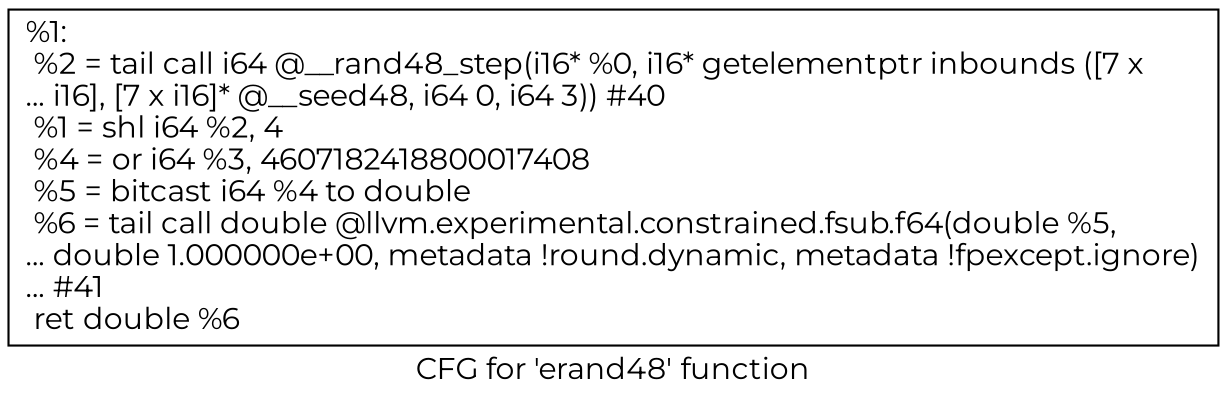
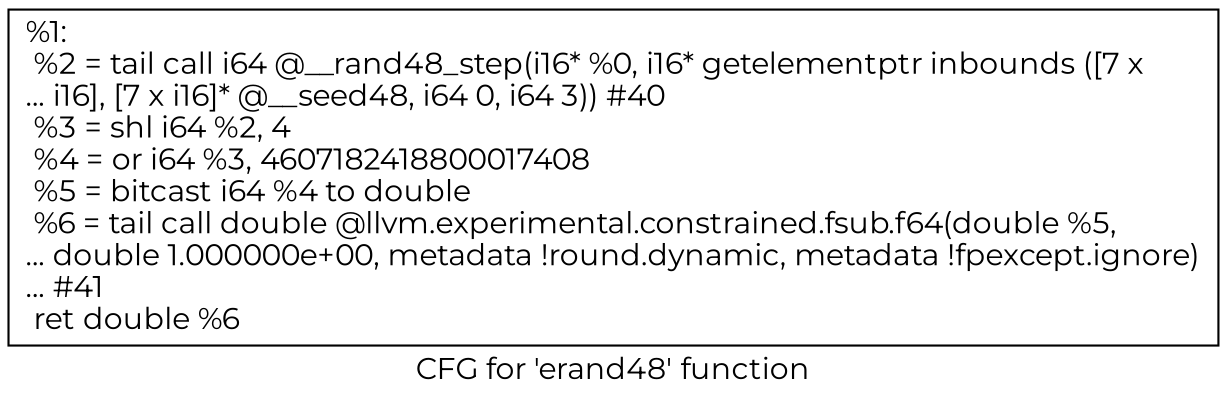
(154, 129) -> (158, 129)
